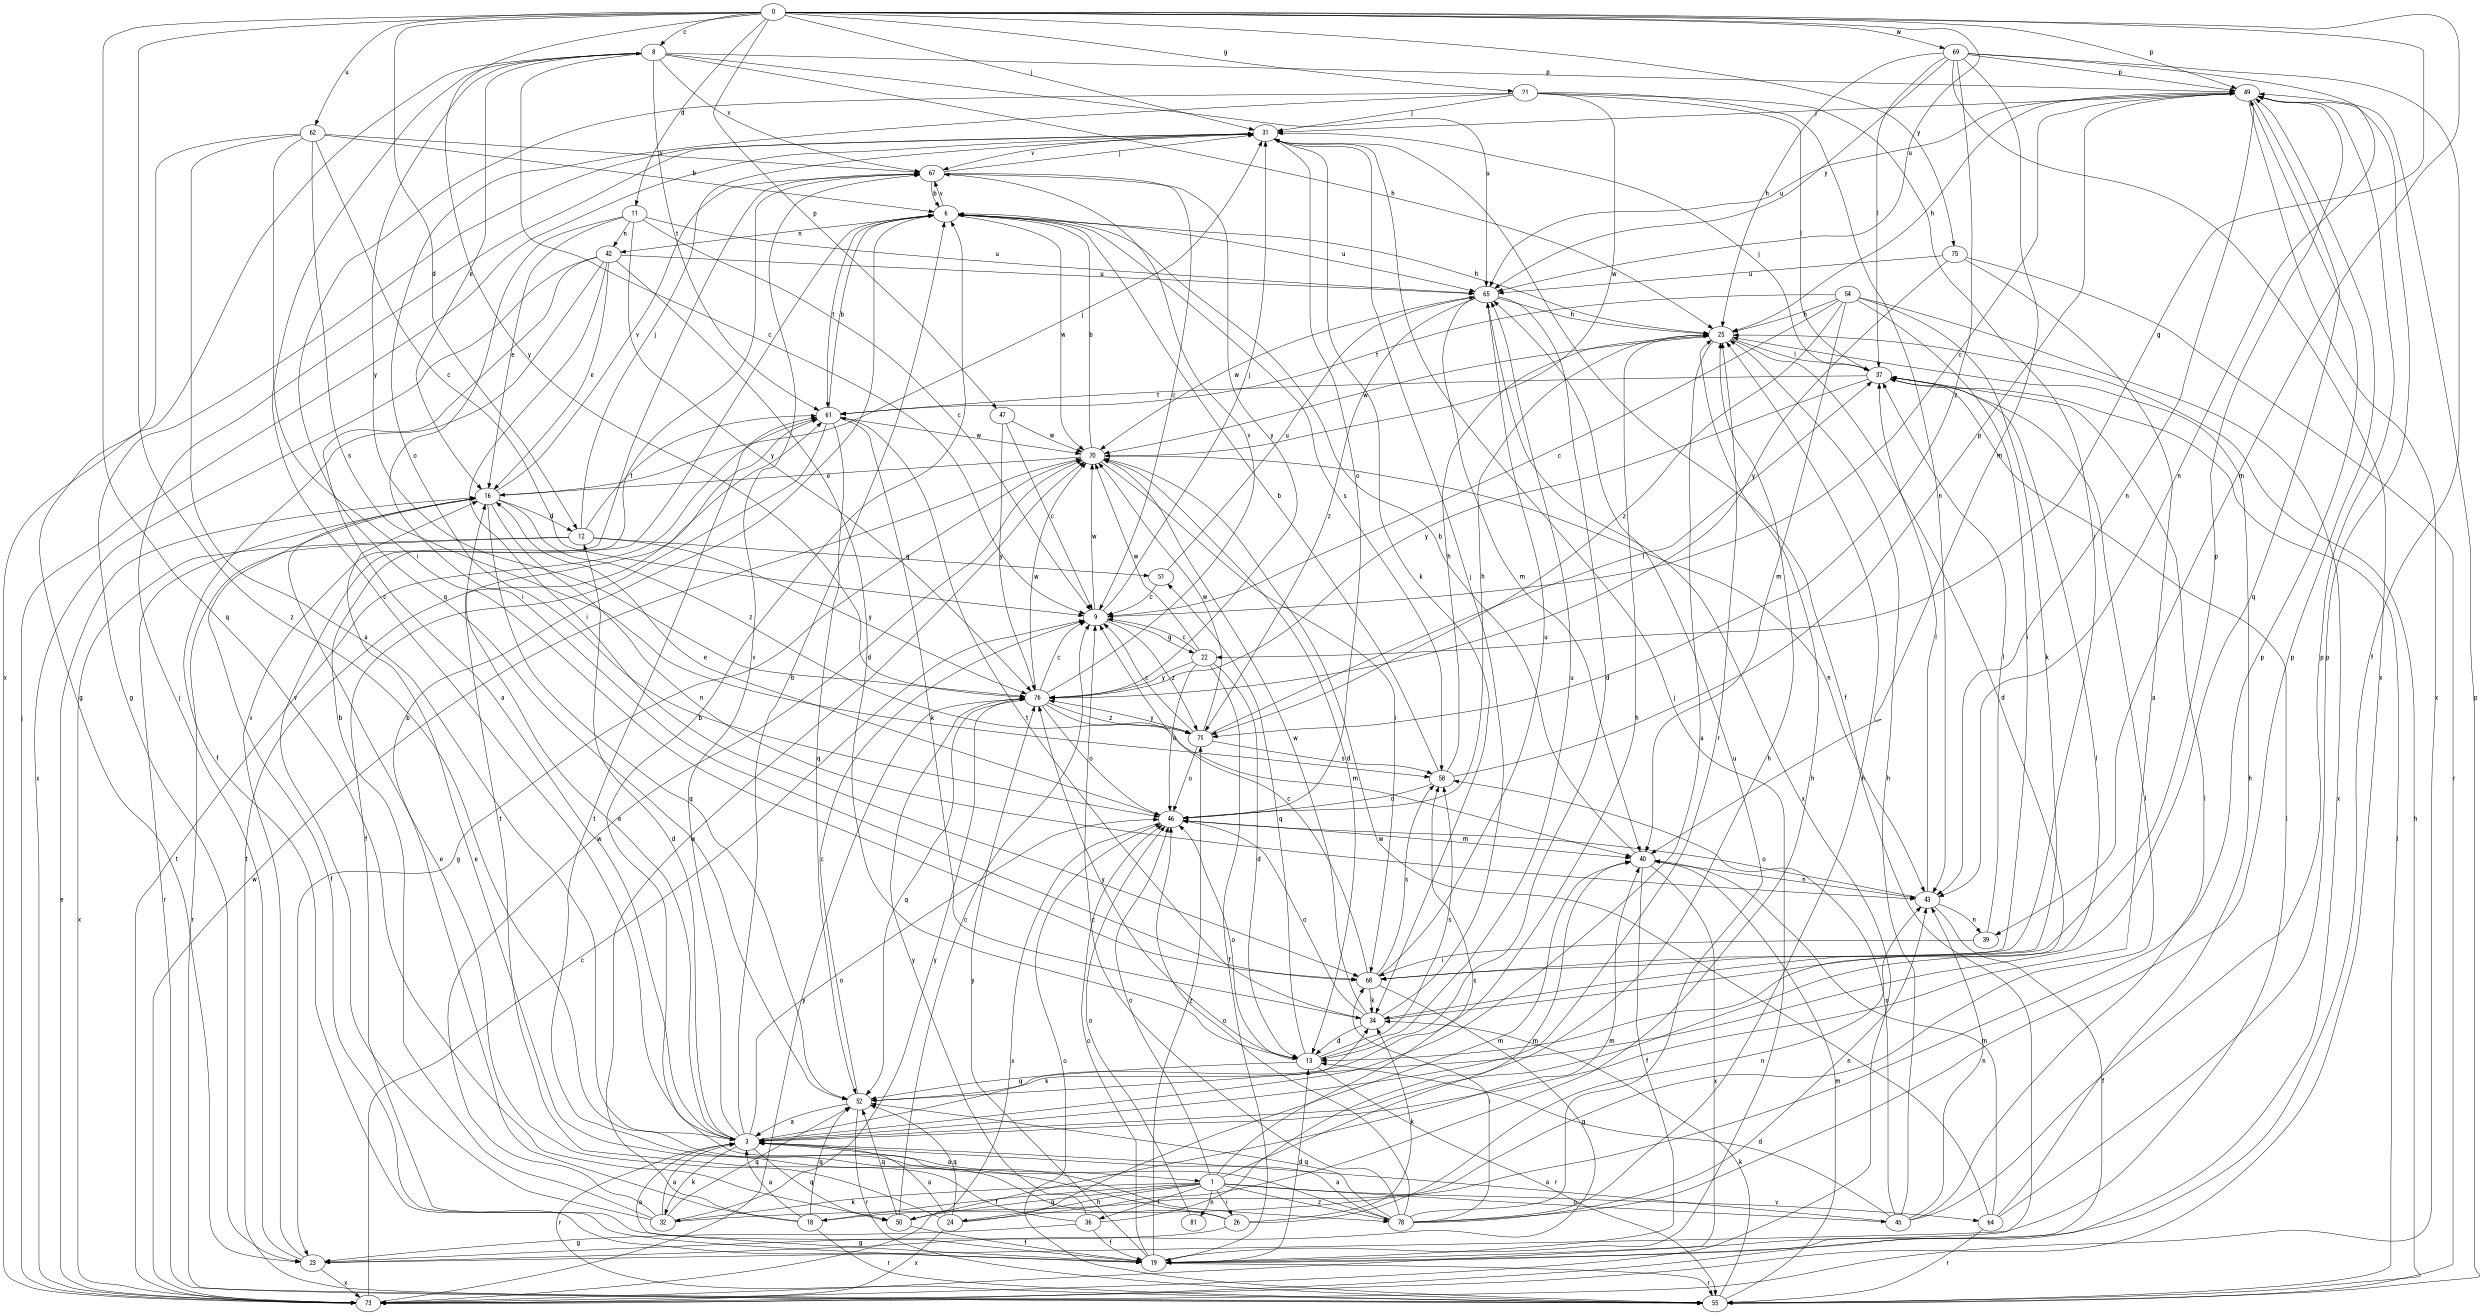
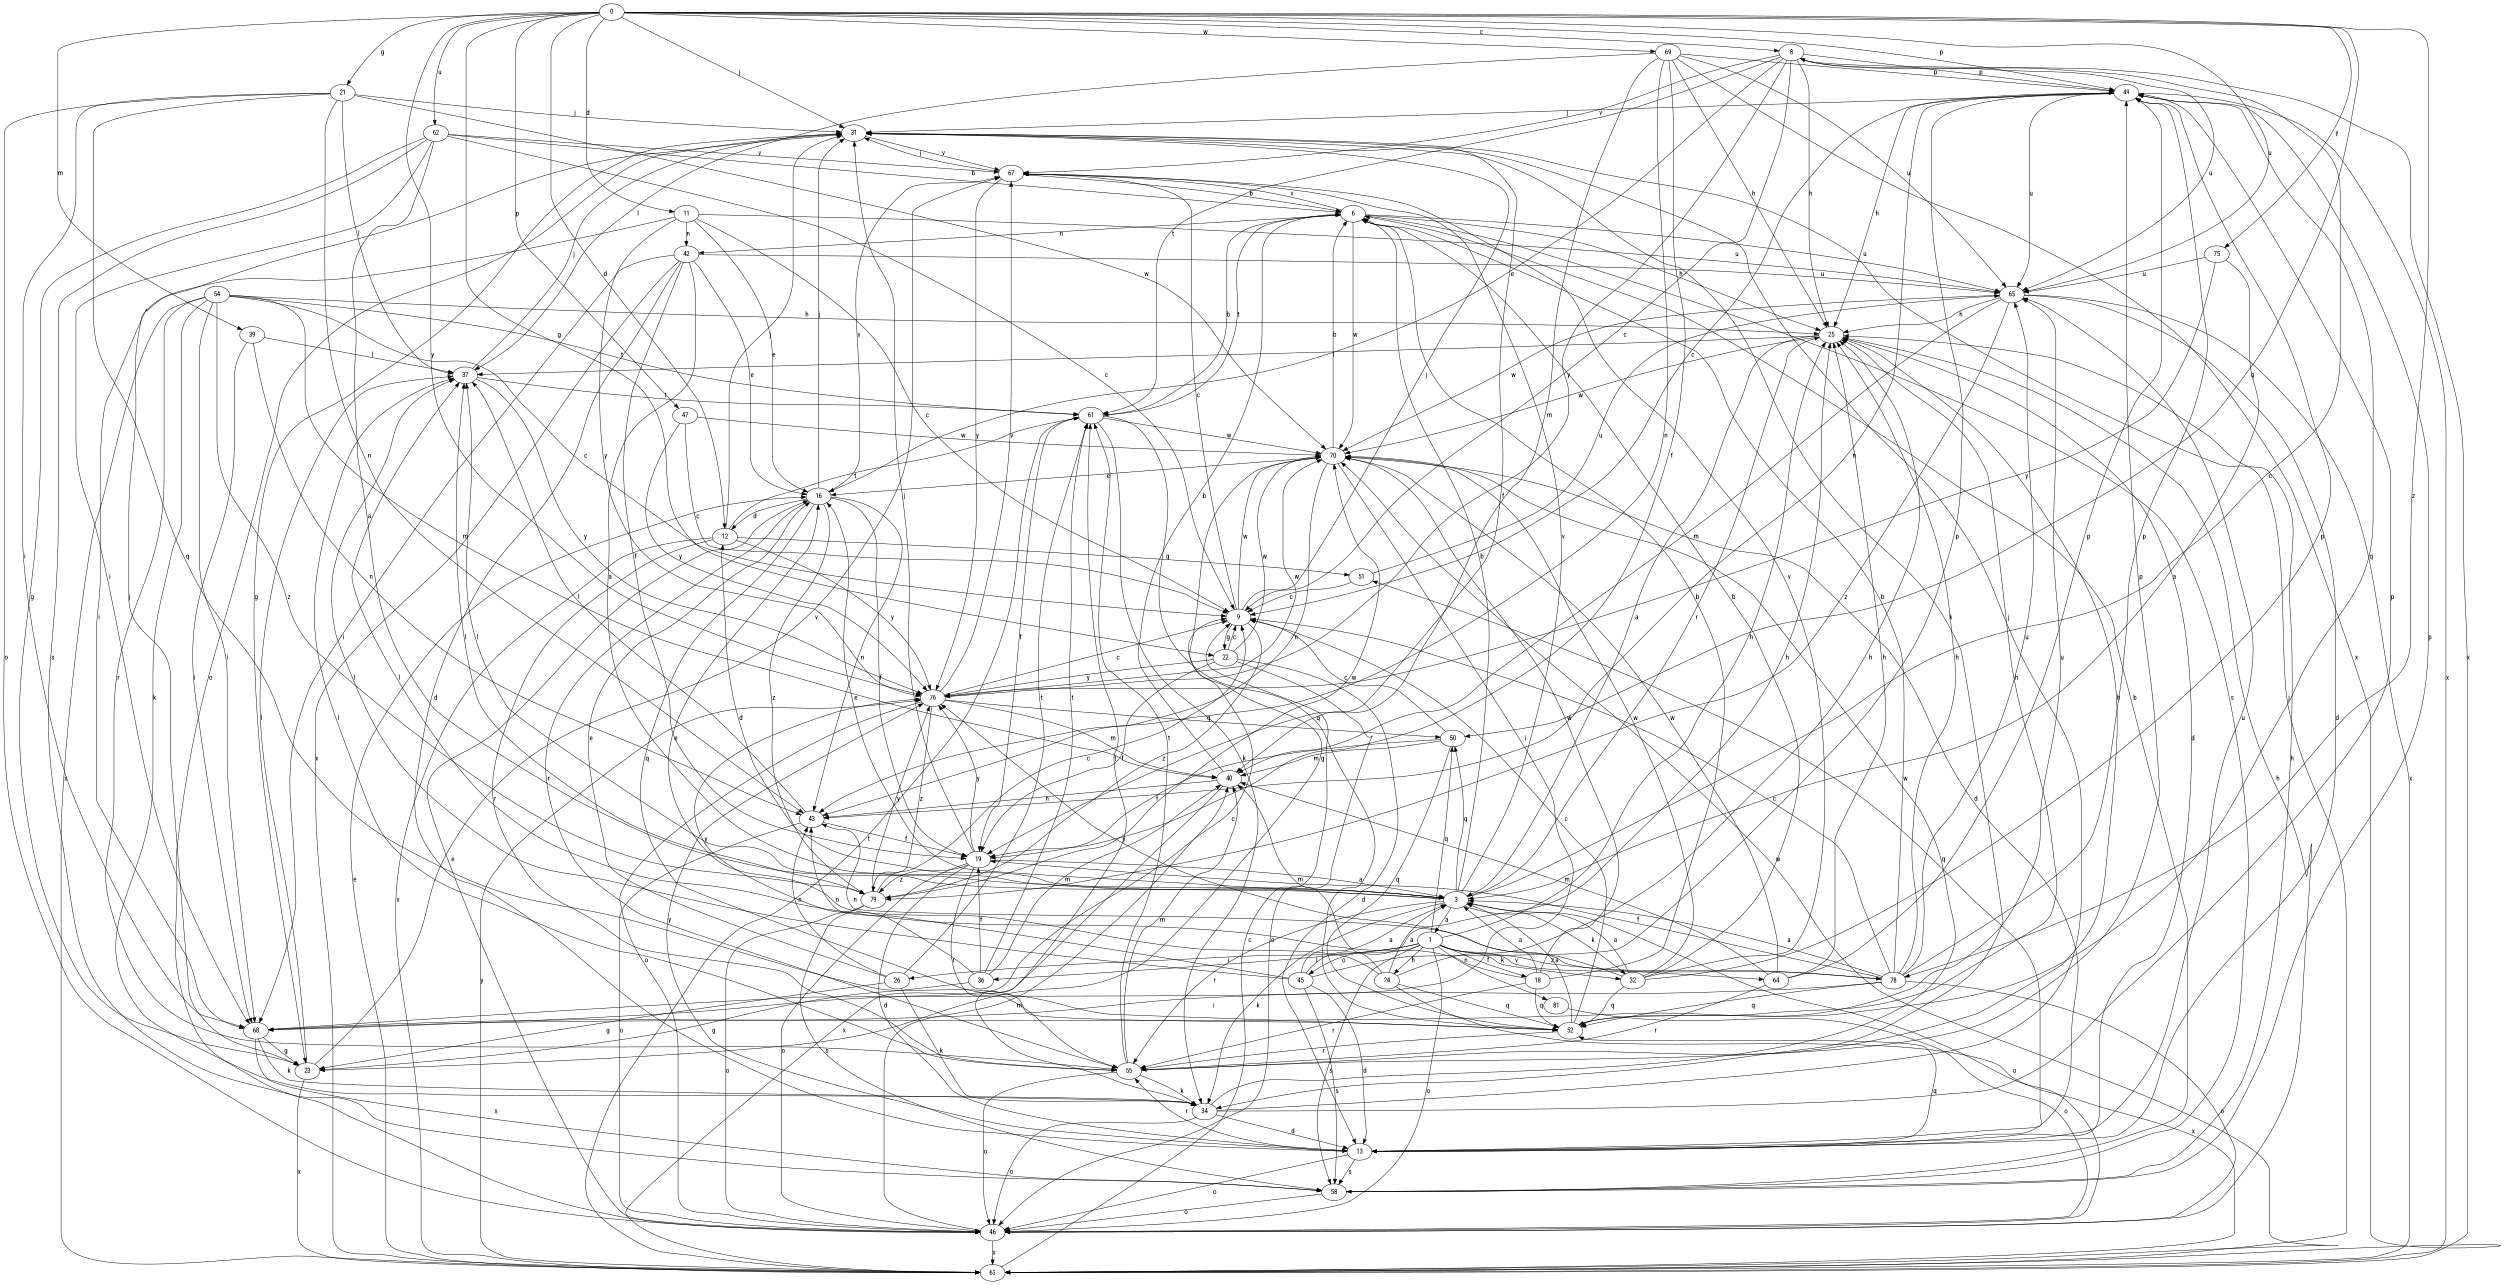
(1826, 173) -> (1909, 173)
(1190, 270) -> (1192, 326)
(1792, 594) -> none
(917, 873) -> (1202, 721)
(1960, 914) -> (451, 655)
(2453, 982) -> (300, 1044)
(1625, 1237) -> (1443, 889)
(368, 1304) -> (993, 1273)
